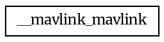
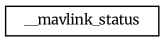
(82, 21) -> (82, 21)
